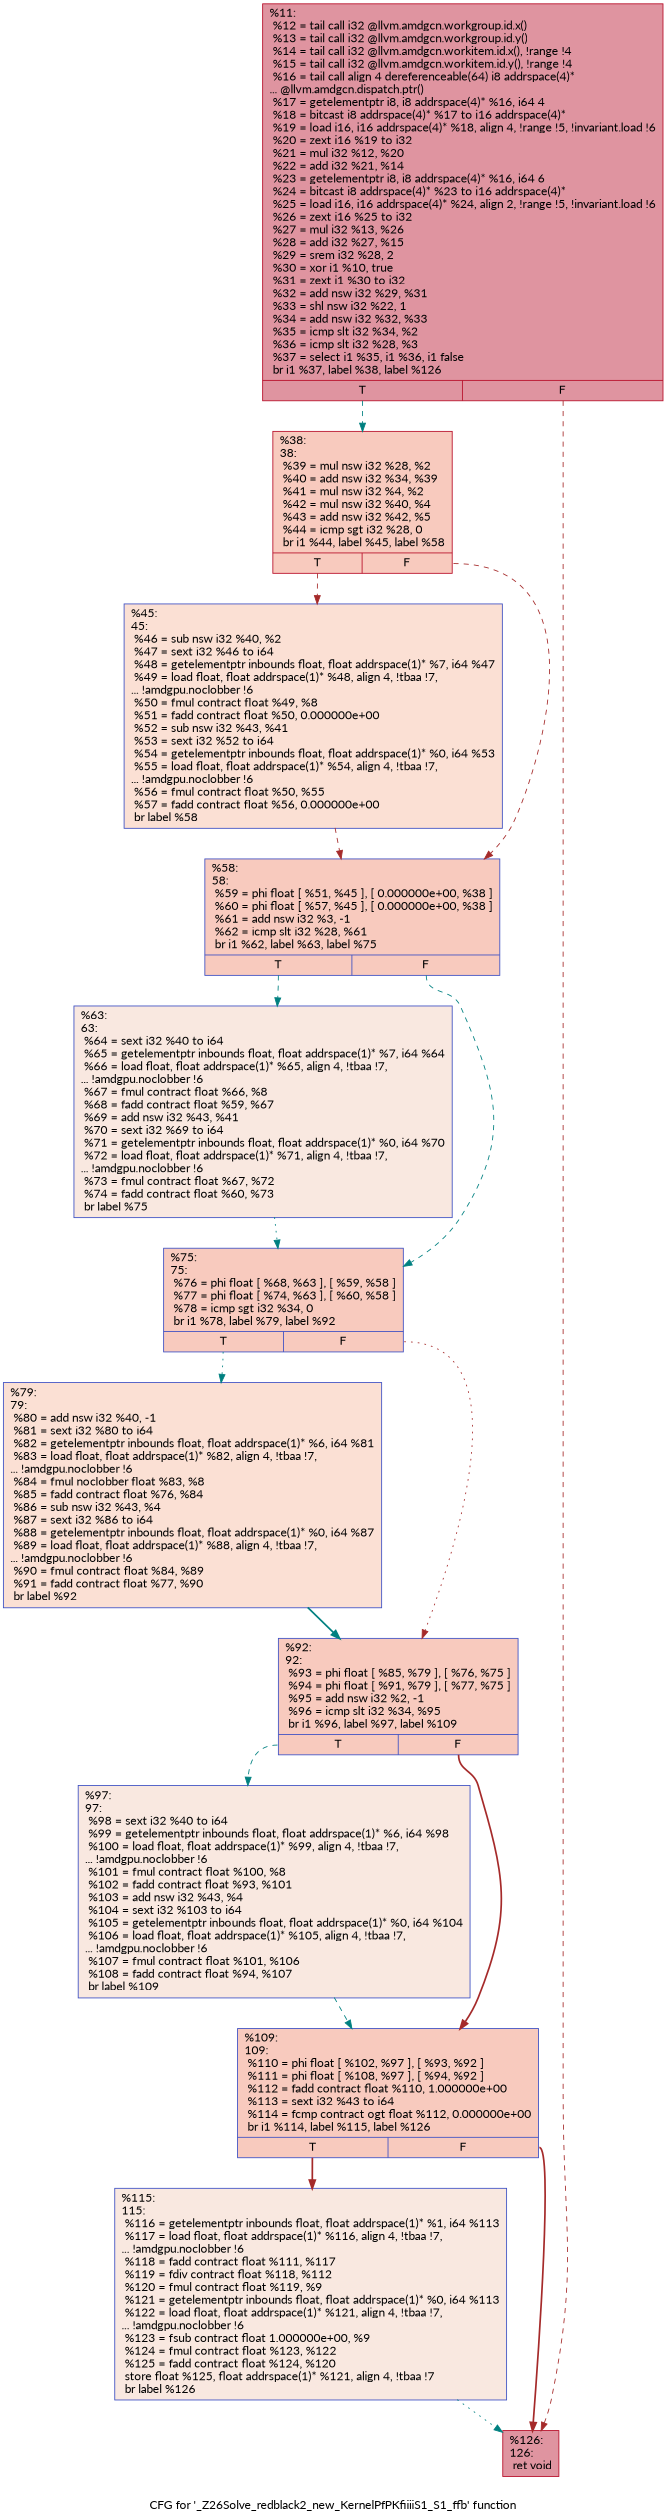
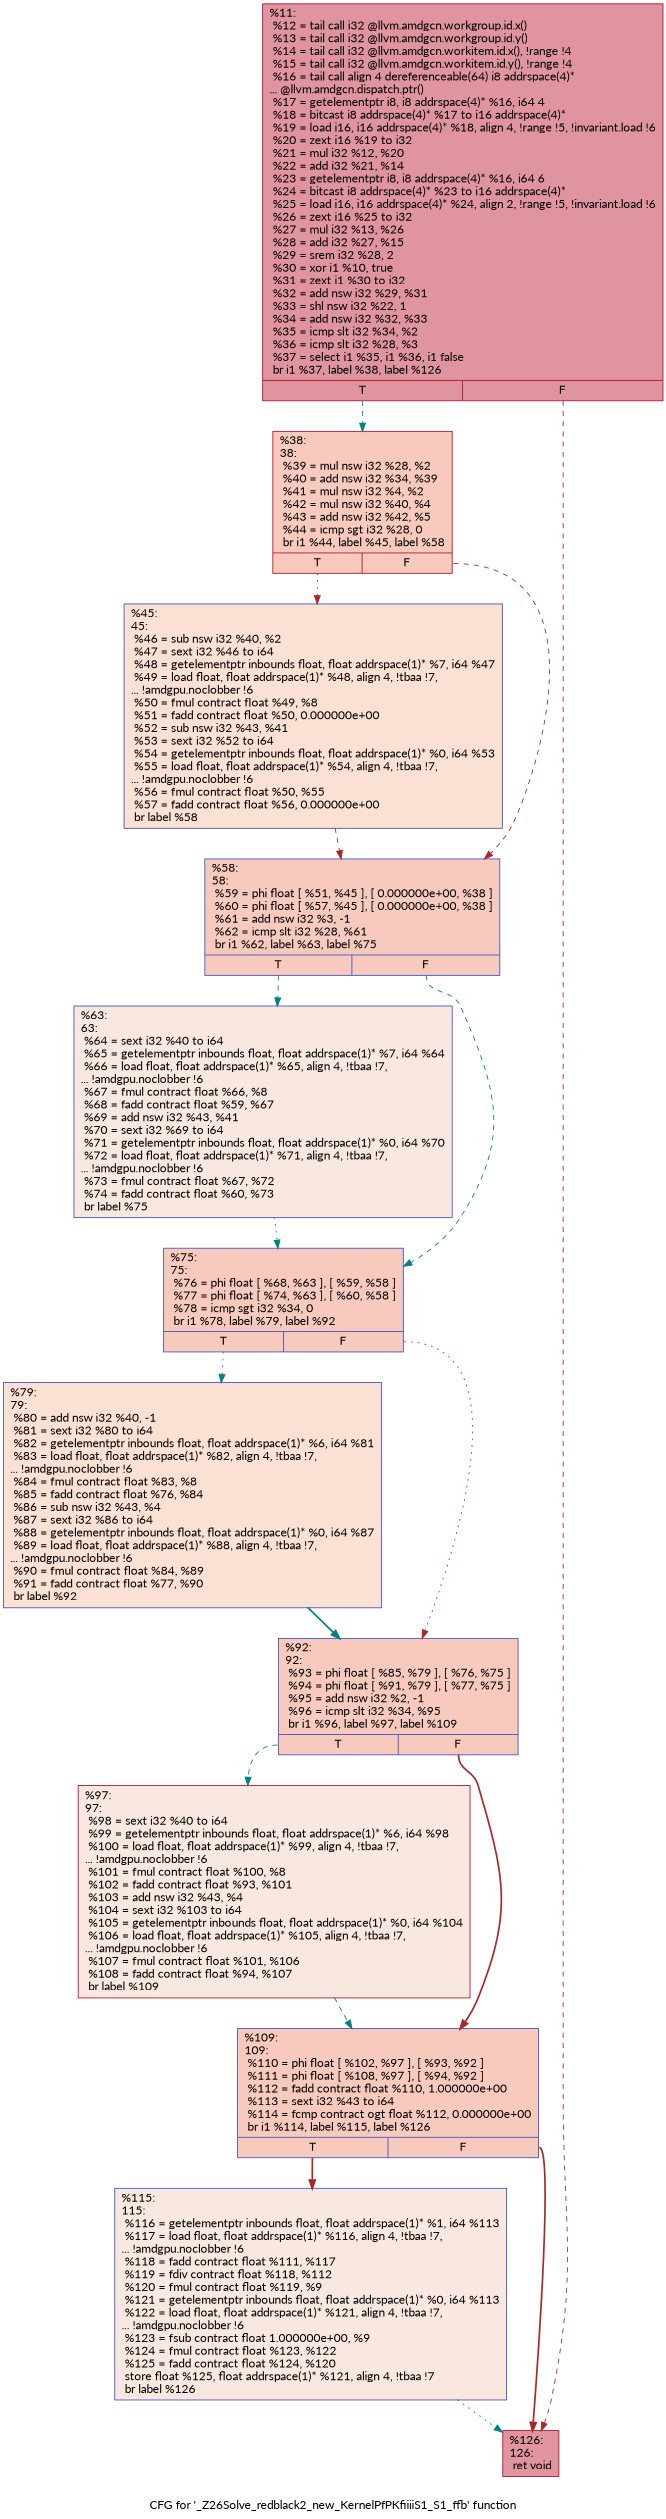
(317, 584) -> (317, 584)
(108, 1482) -> (104, 1482)
(274, 1892) -> (274, 1892)
